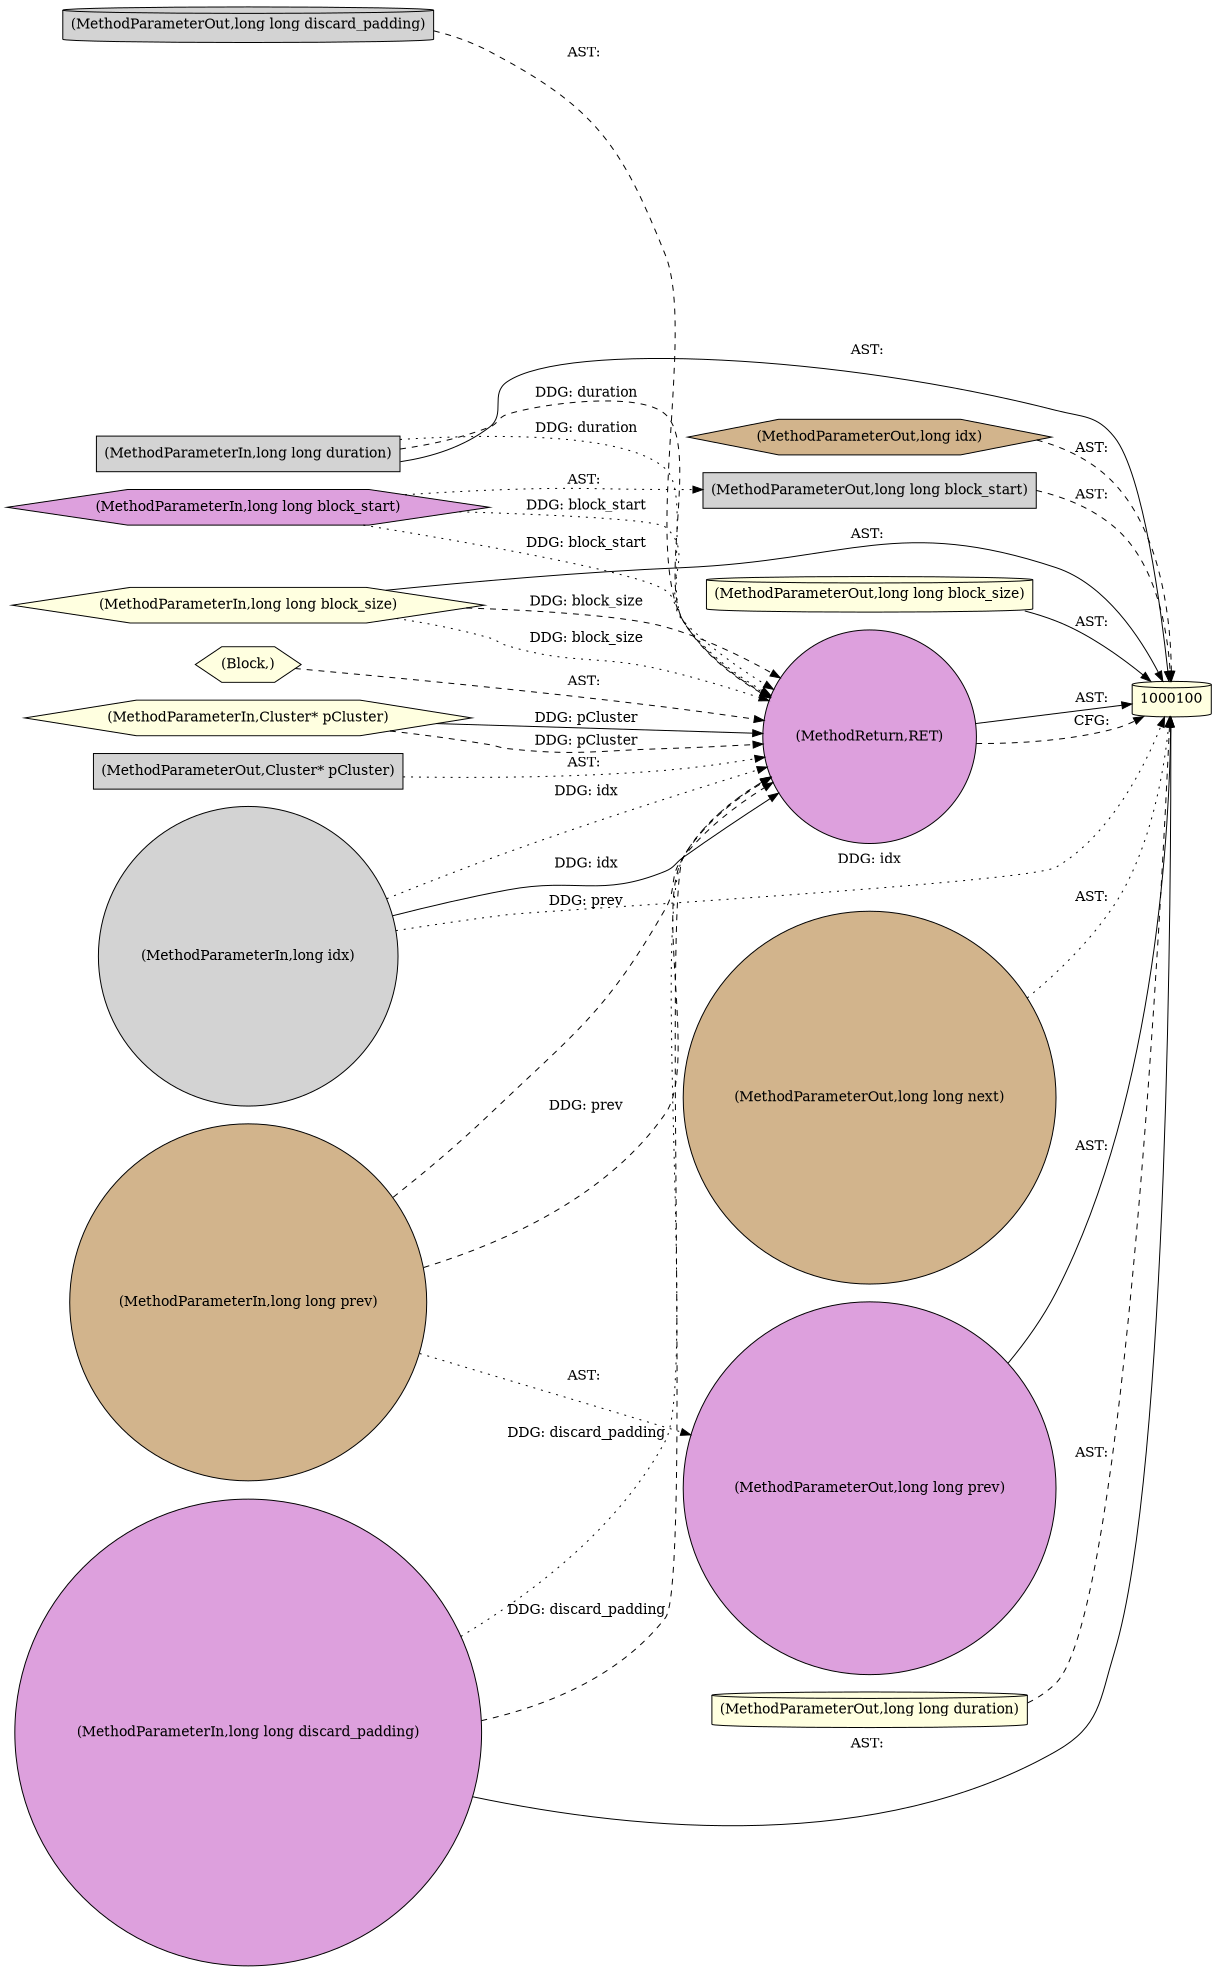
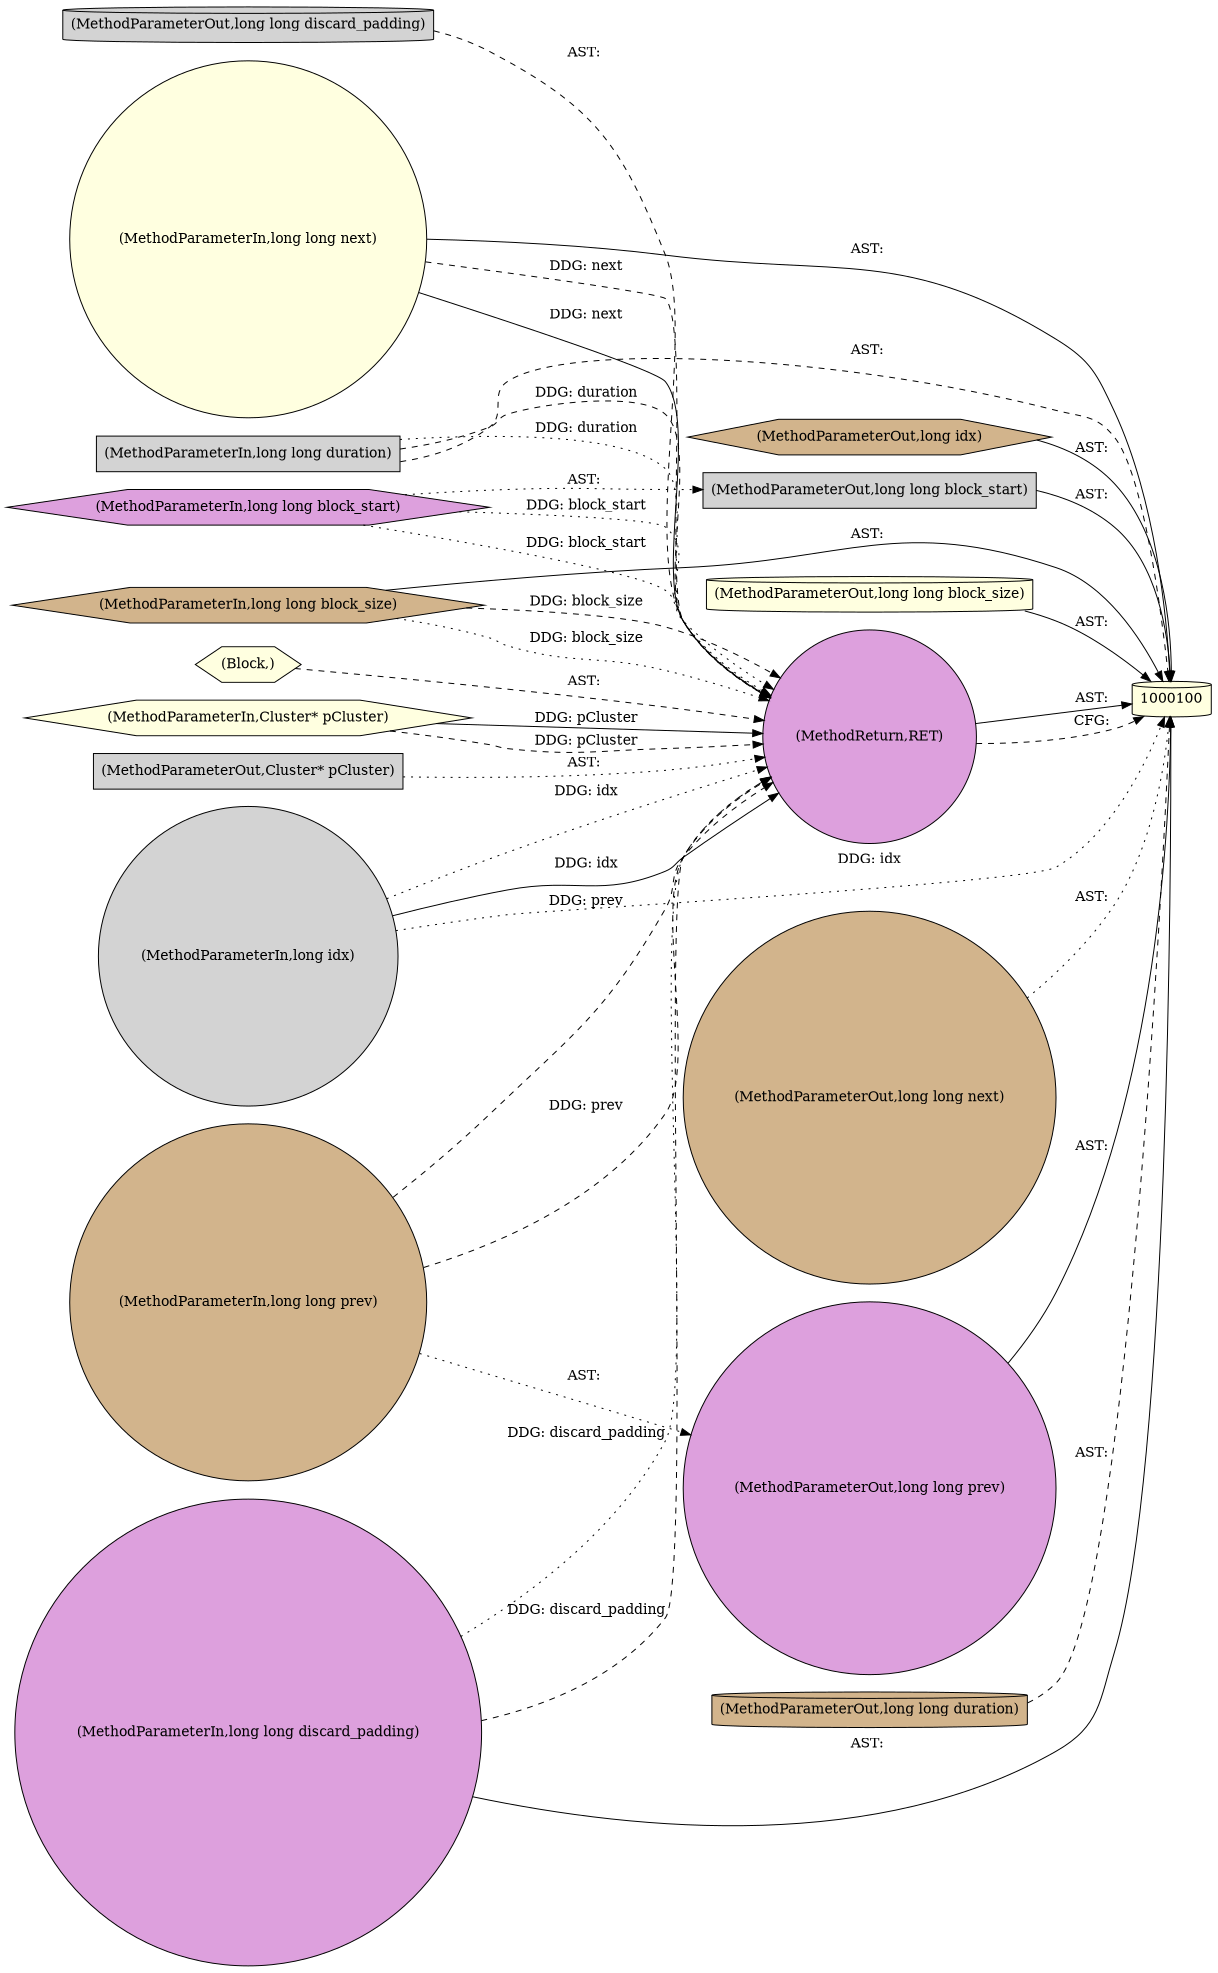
none -> (248, 239)
(862, 374) -> (862, 374)
(1137, 517) -> (1137, 517)
(1137, 554) -> (1137, 554)
(248, 605) -> (248, 605)
(870, 1710) -> (870, 1710)
